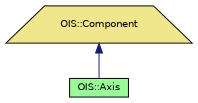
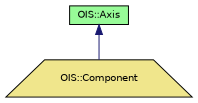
(99, 66) -> (99, 47)
